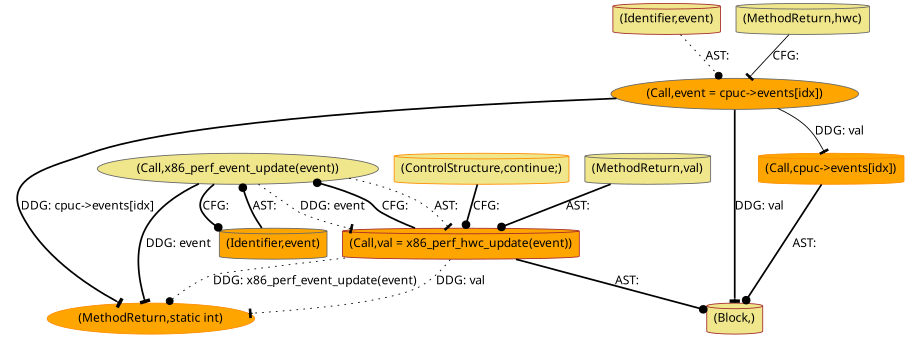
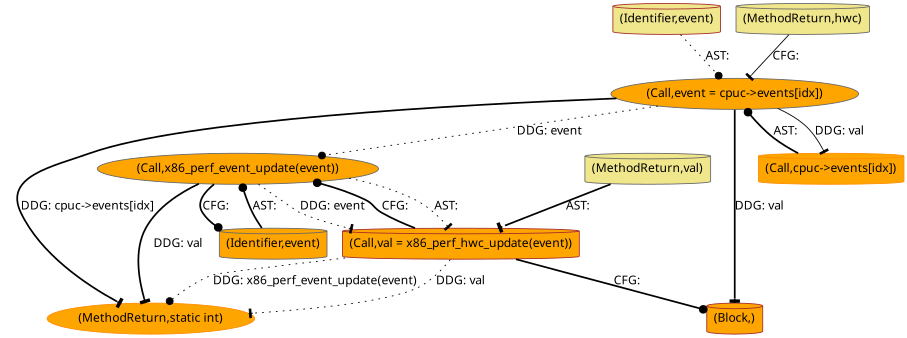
none -> (492, 131)
(238, 169) -> (238, 169)
(482, 169) -> none
(558, 205) -> (558, 205)
(785, 241) -> (772, 137)
(178, 244) -> (178, 244)
(629, 281) -> (629, 281)
(735, 319) -> (735, 319)
